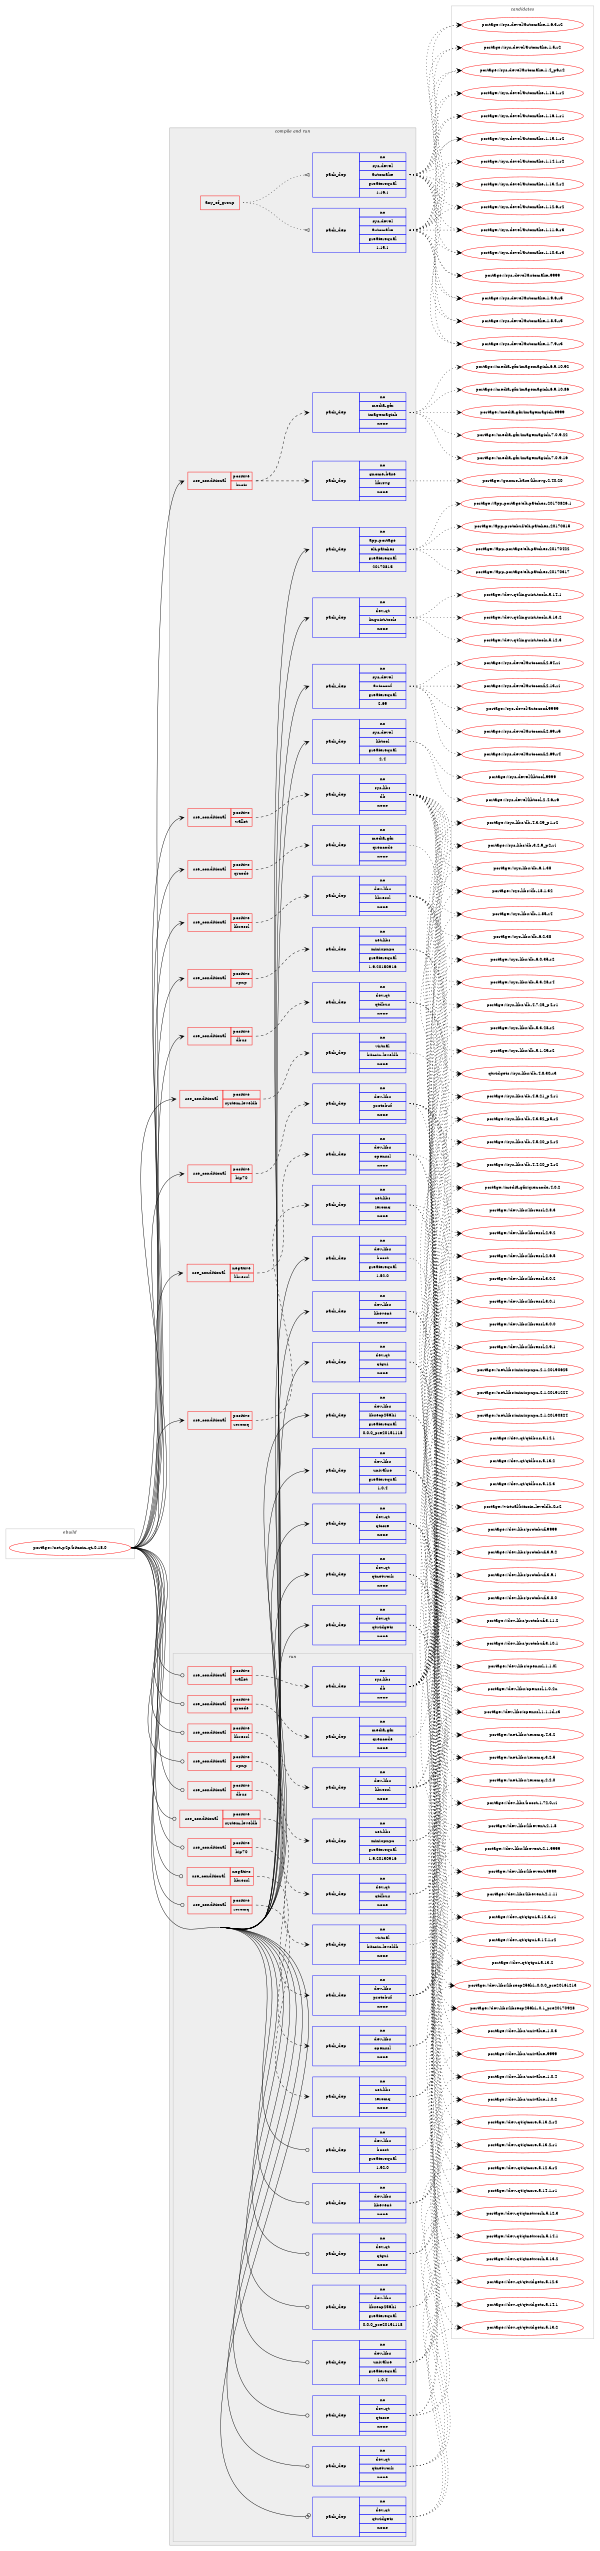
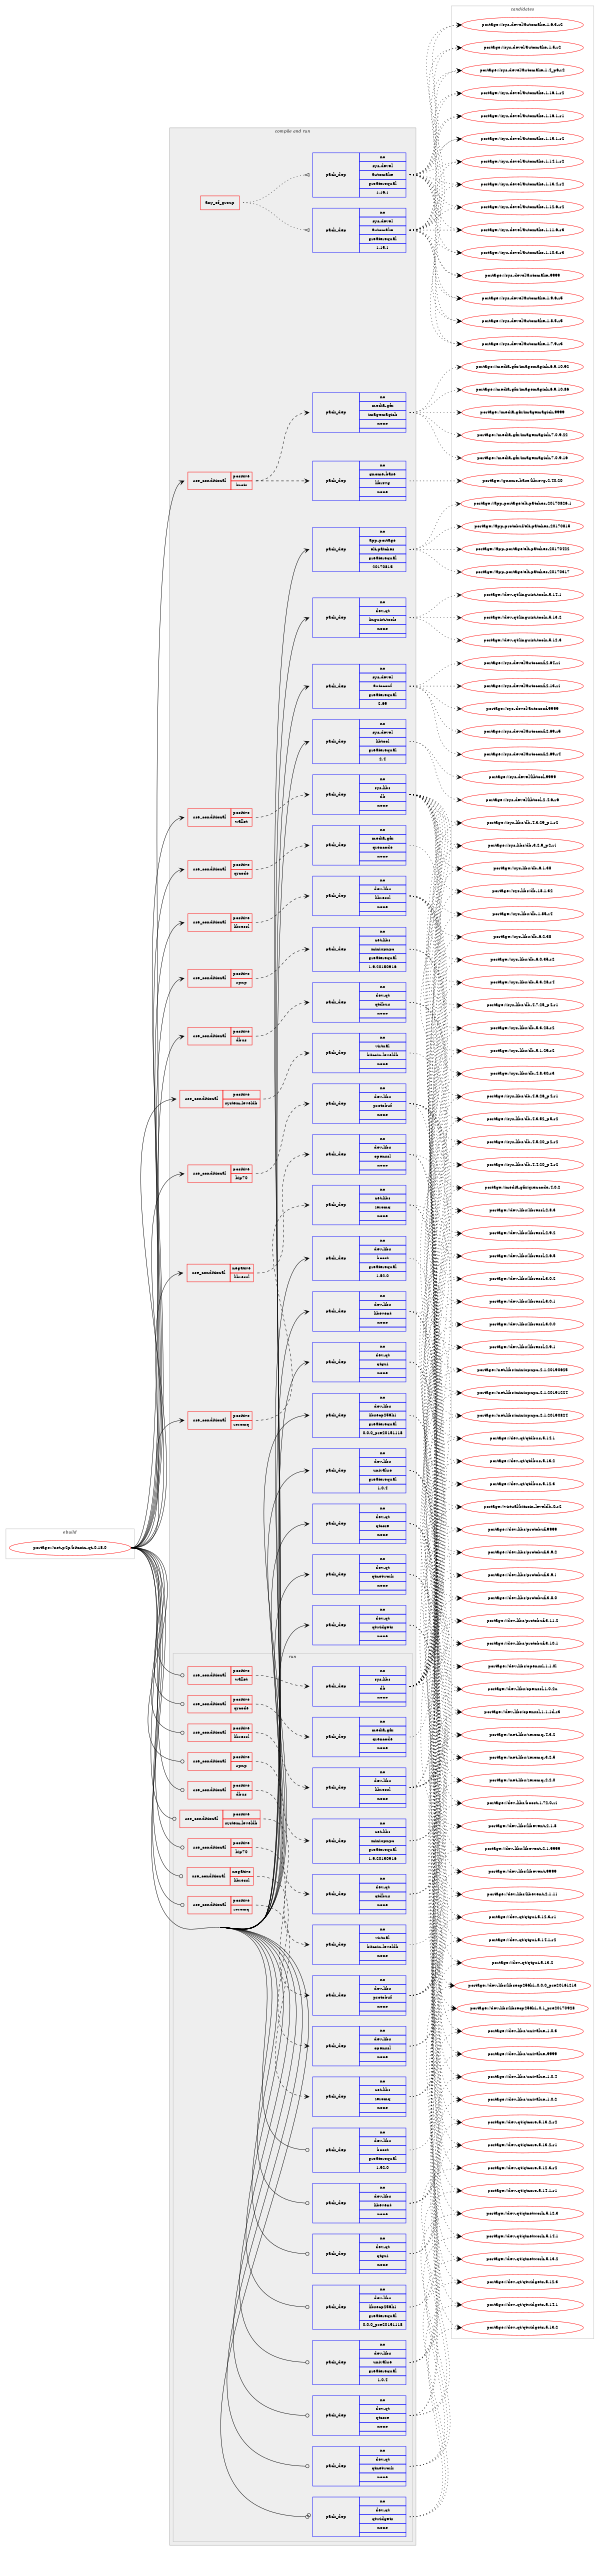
(523, 1074) -> (523, 1074)
(523, 1097) -> (523, 1097)
